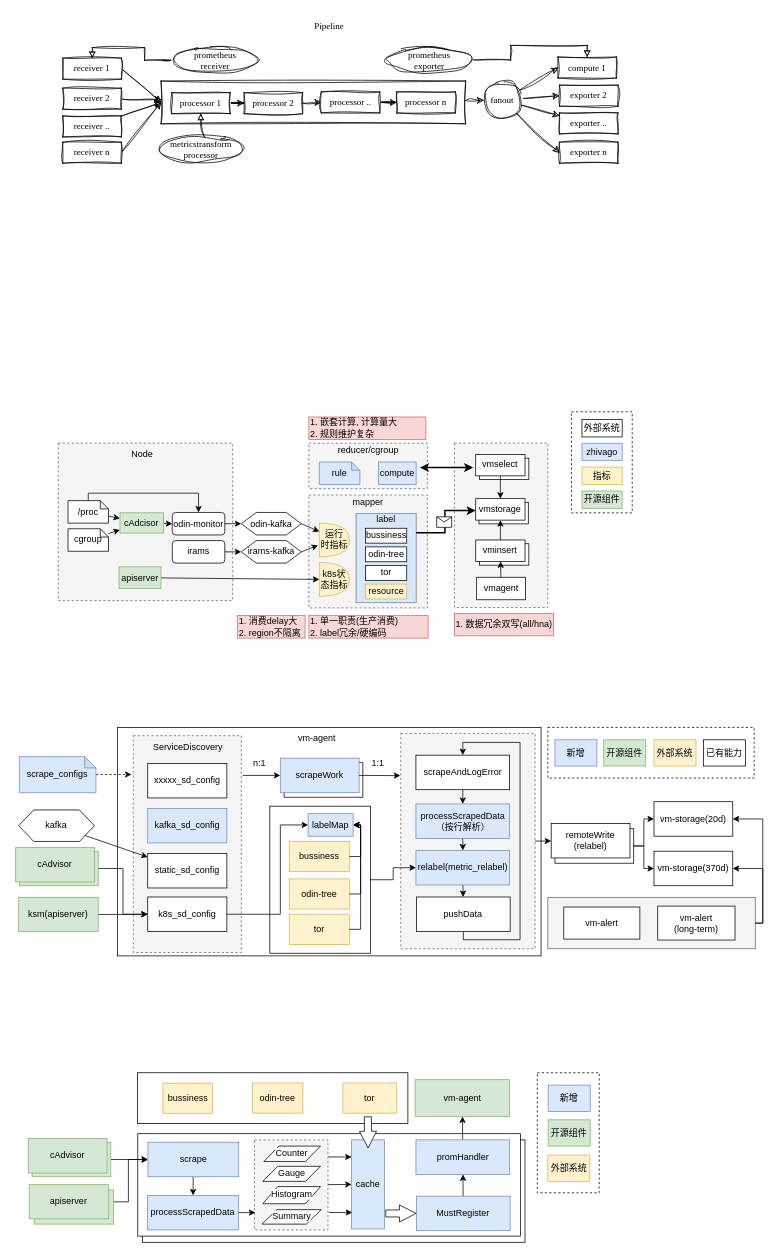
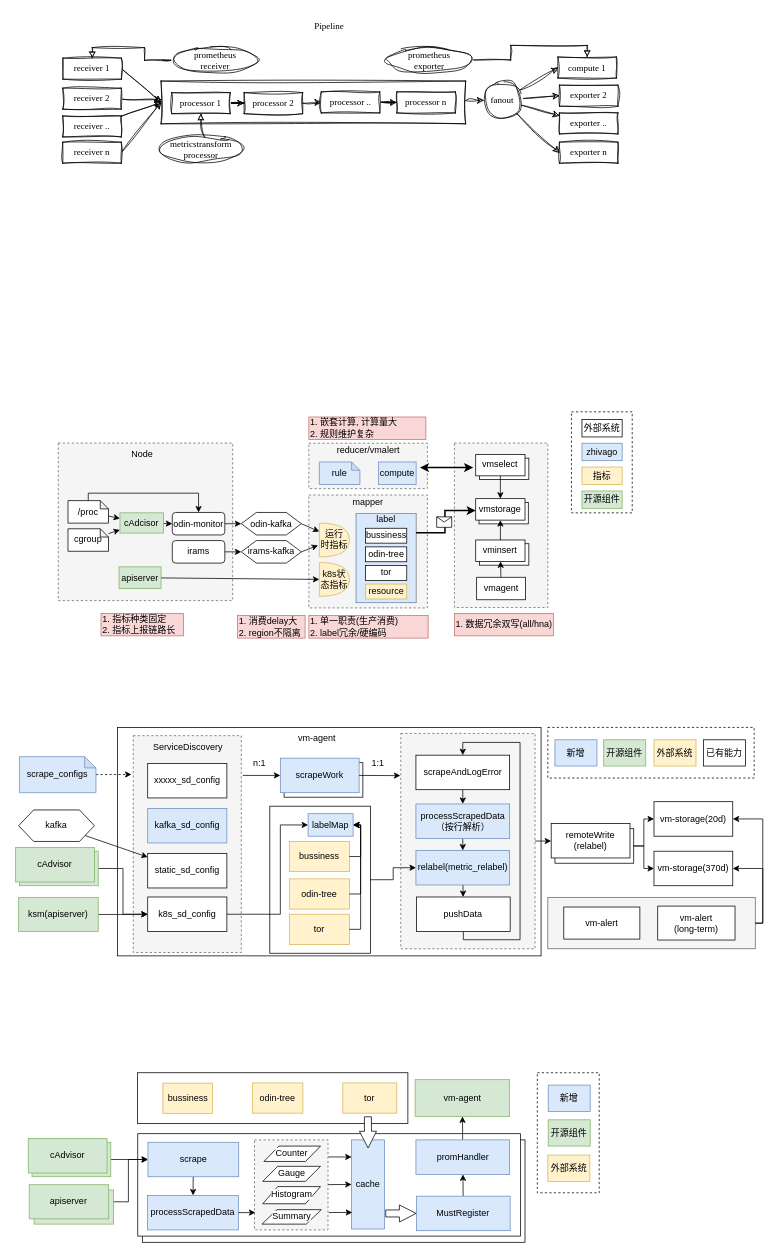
(368, 450) -> (368, 450)
none -> (142, 624)
